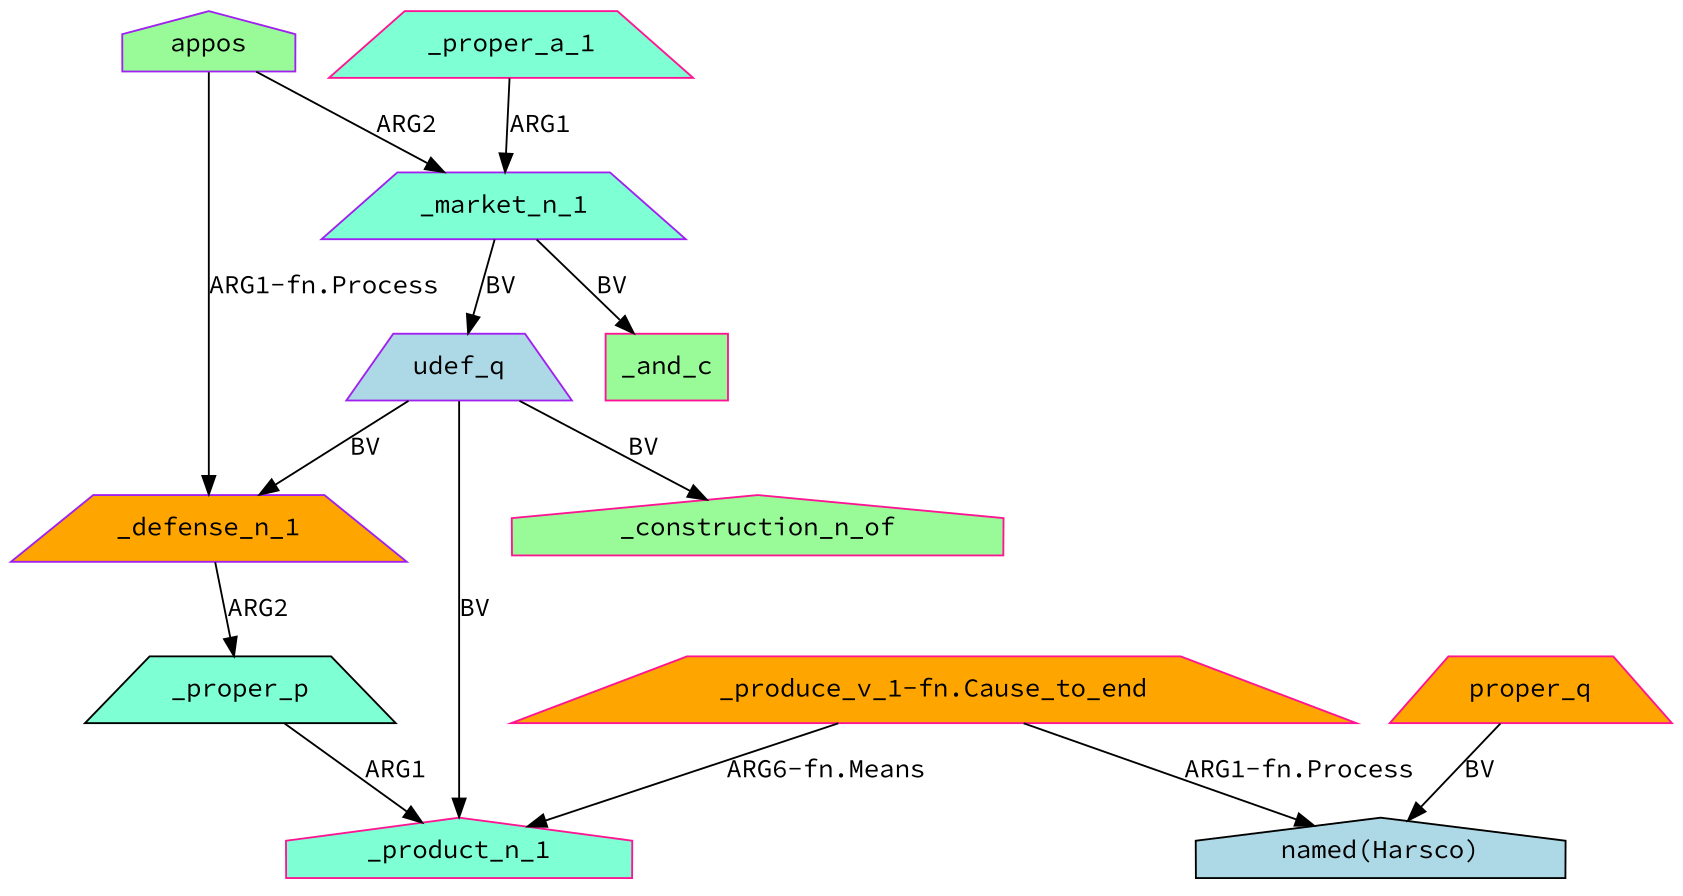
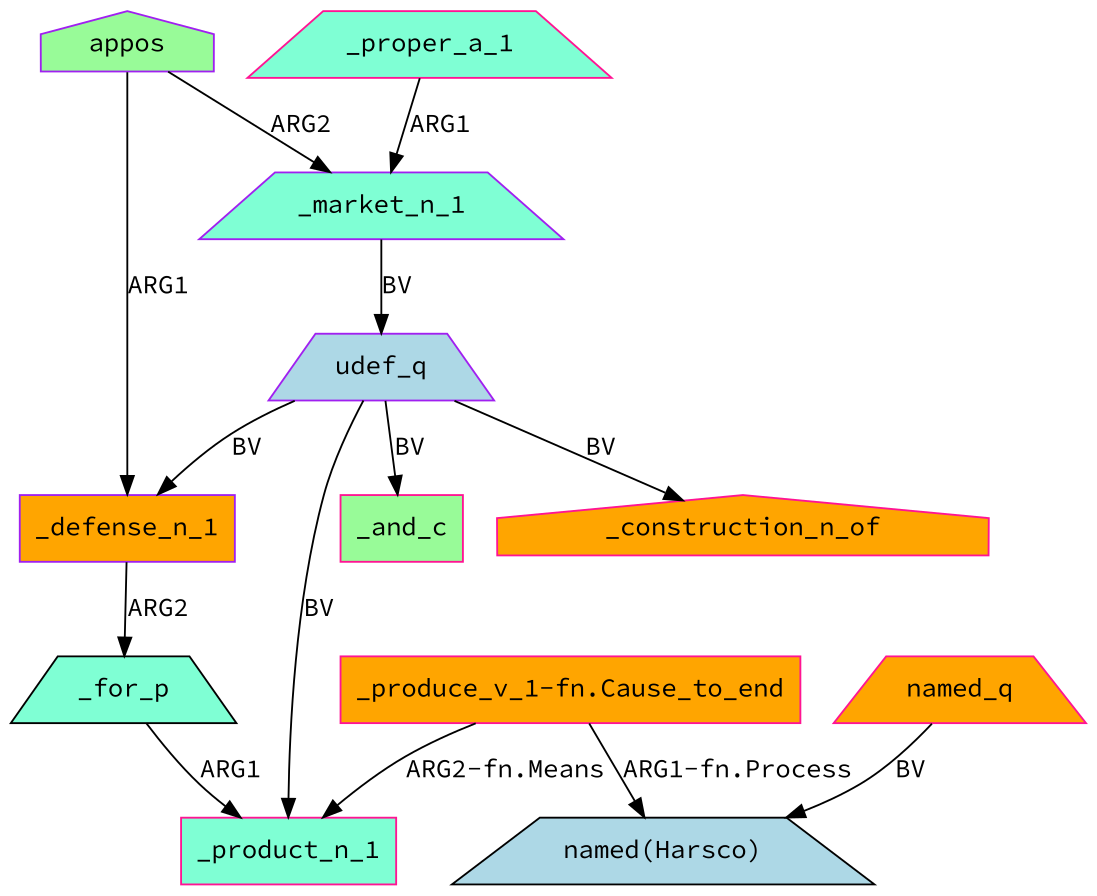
(578, 280) -> (390, 438)
(324, 286) -> (159, 286)
(209, 528) -> (127, 528)
(758, 528) -> (743, 528)
(240, 690) -> (124, 690)
(934, 690) -> (570, 690)
(1531, 690) -> (960, 690)
(826, 770) -> (506, 770)
(459, 851) -> (289, 851)
(1381, 851) -> (663, 851)
